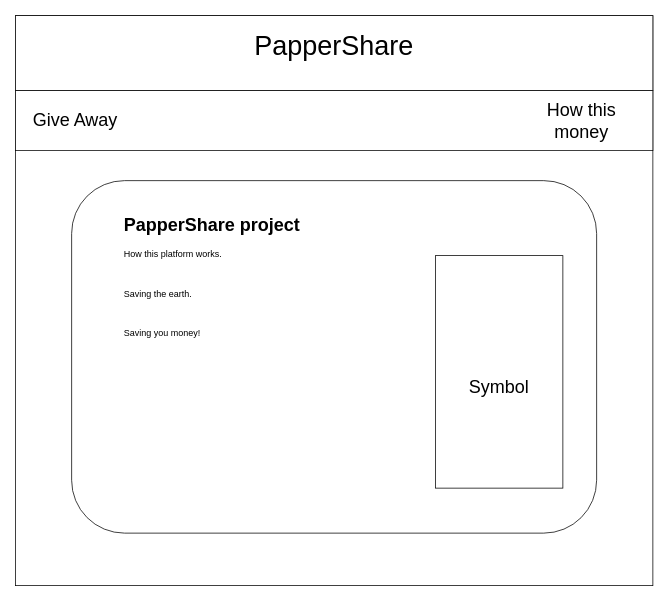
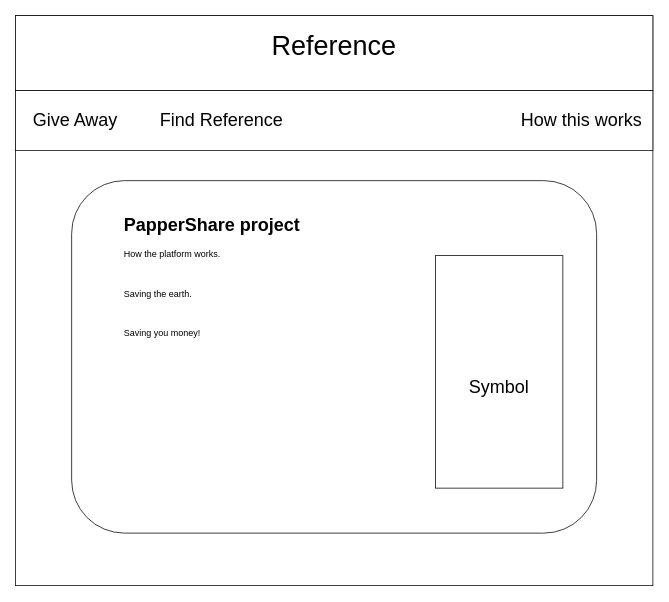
(334, 45) -> (334, 45)
none -> (222, 120)
(582, 120) -> (582, 120)
(178, 224) -> (176, 224)
